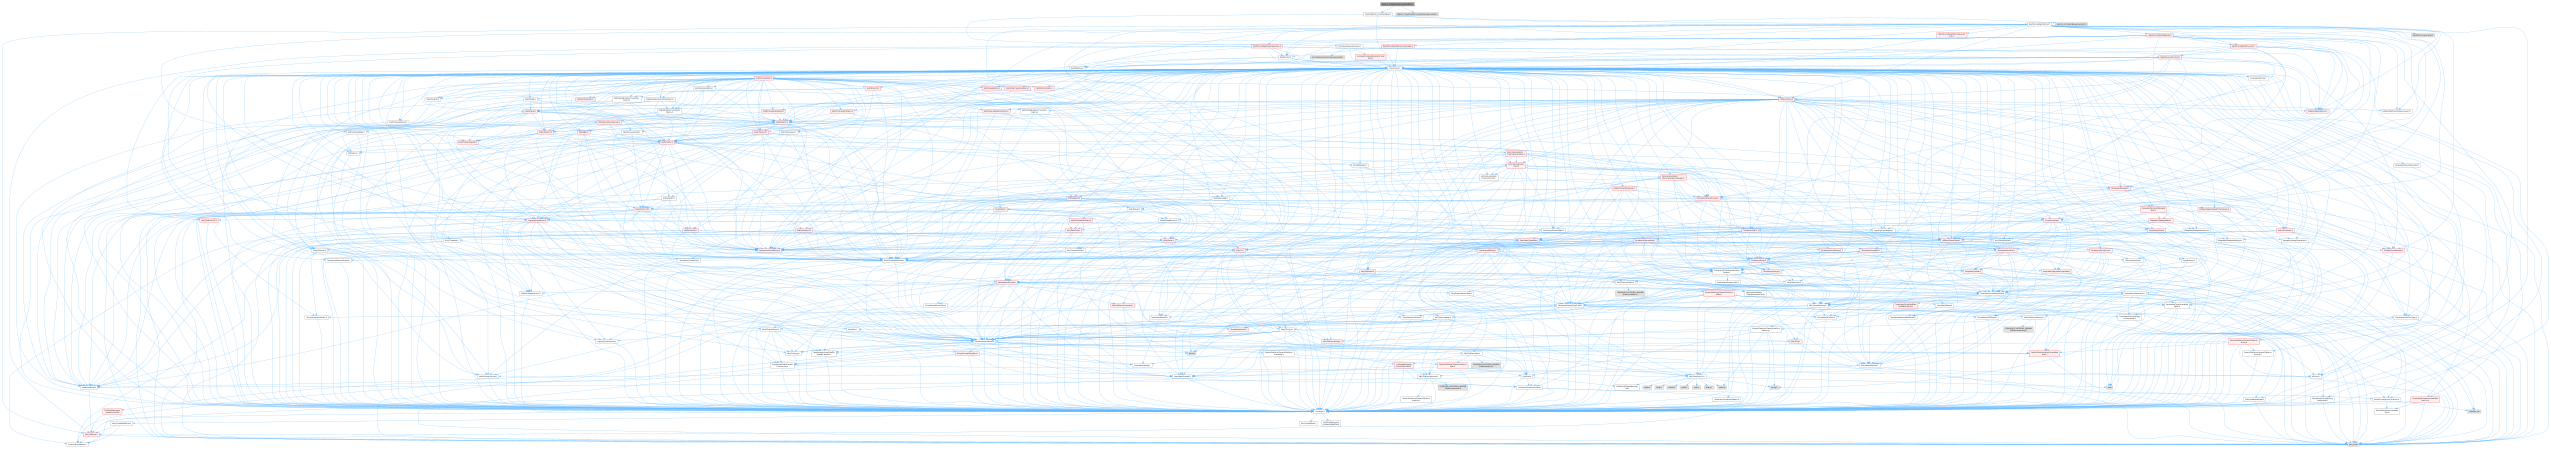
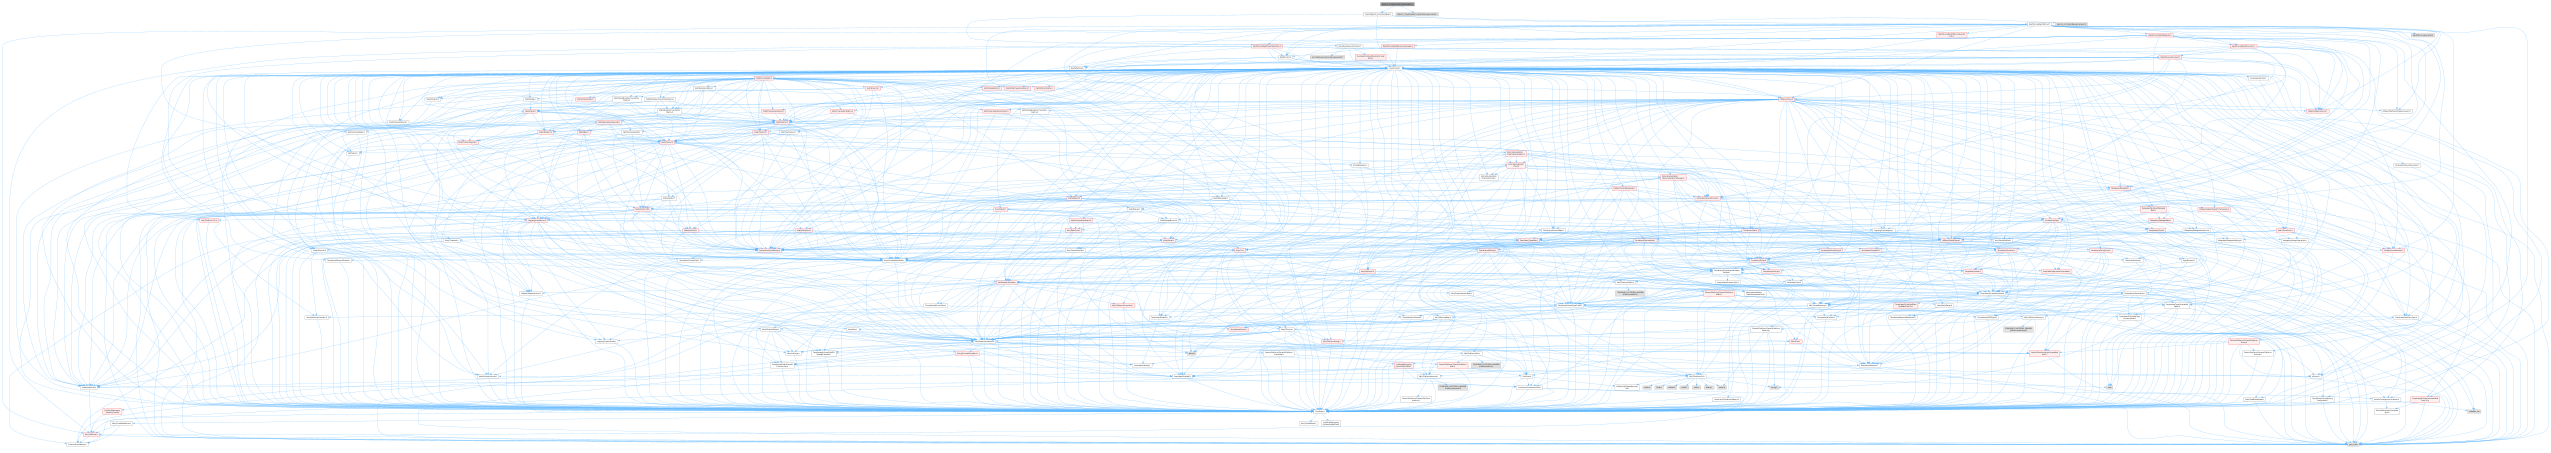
(1540, 257) -> (1542, 257)
